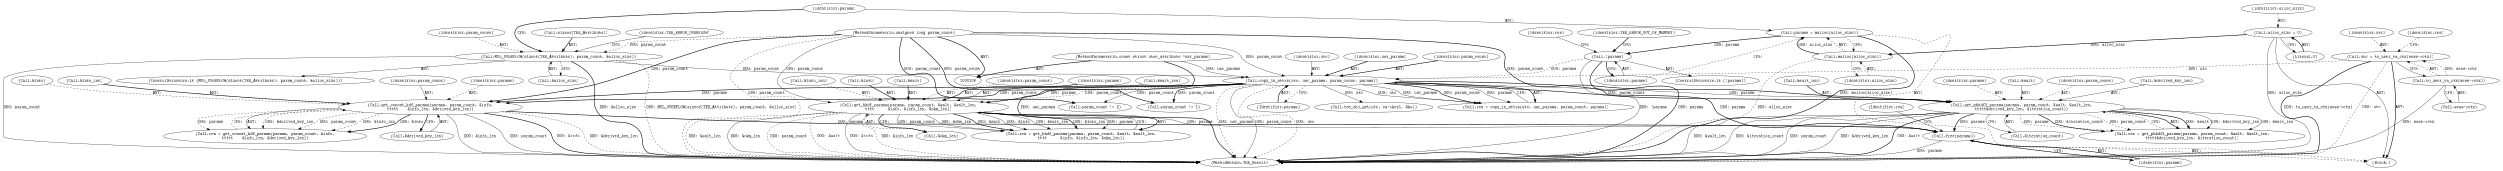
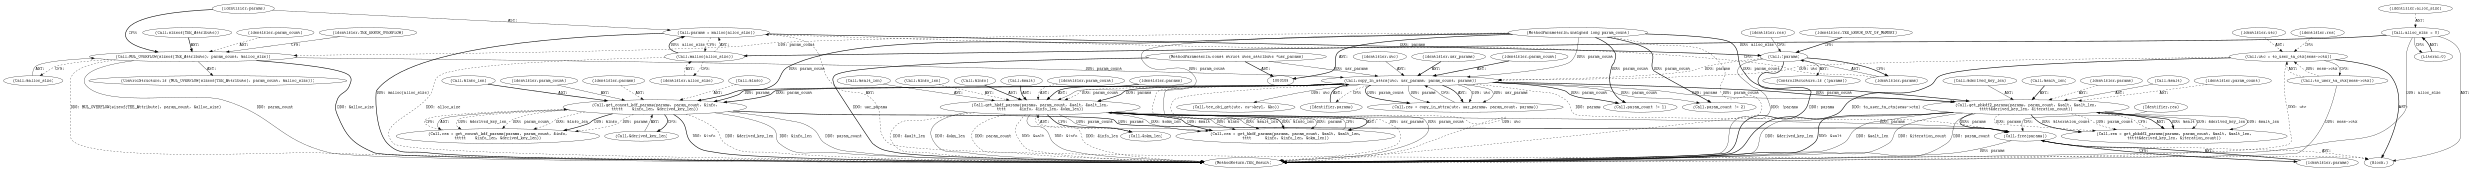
(1665, 96) -> (1707, 118)
(2459, 107) -> none
(2037, 136) -> none
